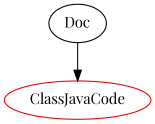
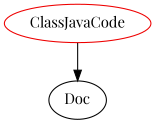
(78, 57) -> (78, 57)
